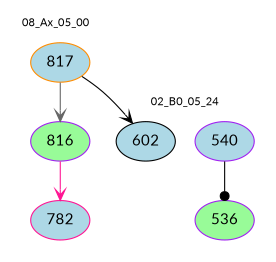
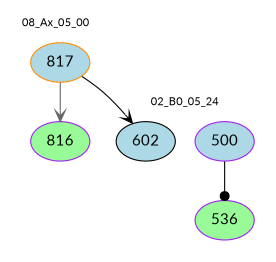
(225, 141) -> (225, 141)
(60, 220) -> none
